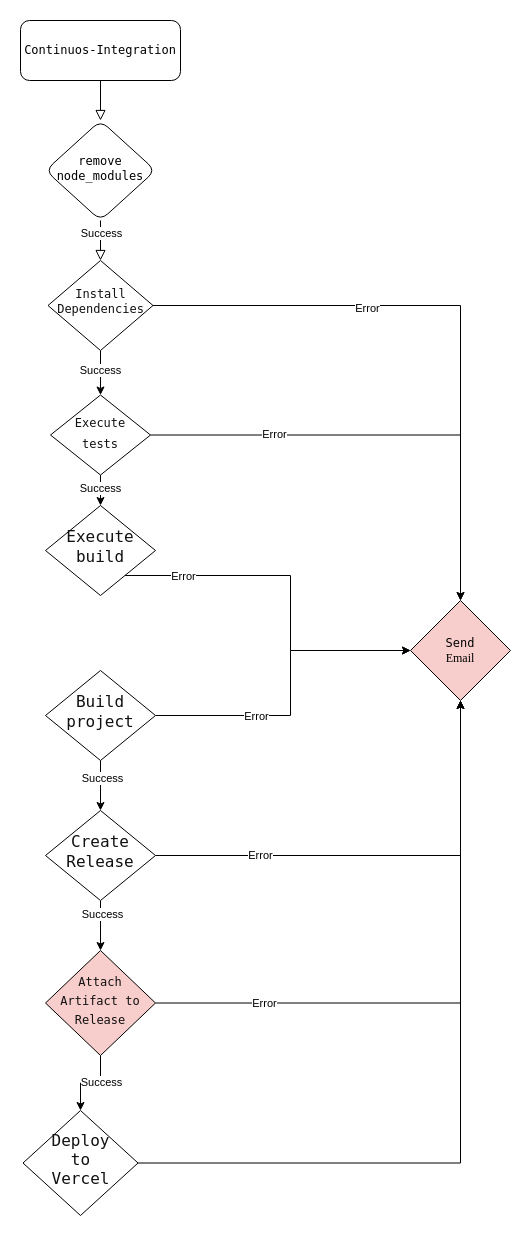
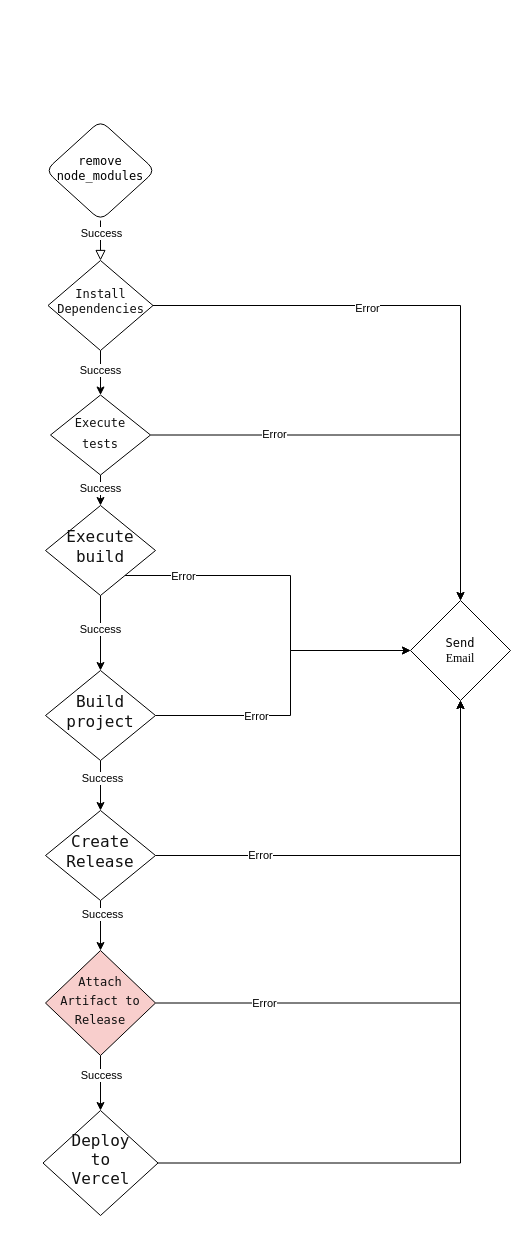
(101, 51) -> none
(101, 95) -> none
none -> (101, 630)
(461, 651) -> (461, 651)
(81, 1163) -> (101, 1163)
